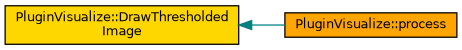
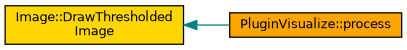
(122, 25) -> (94, 25)
